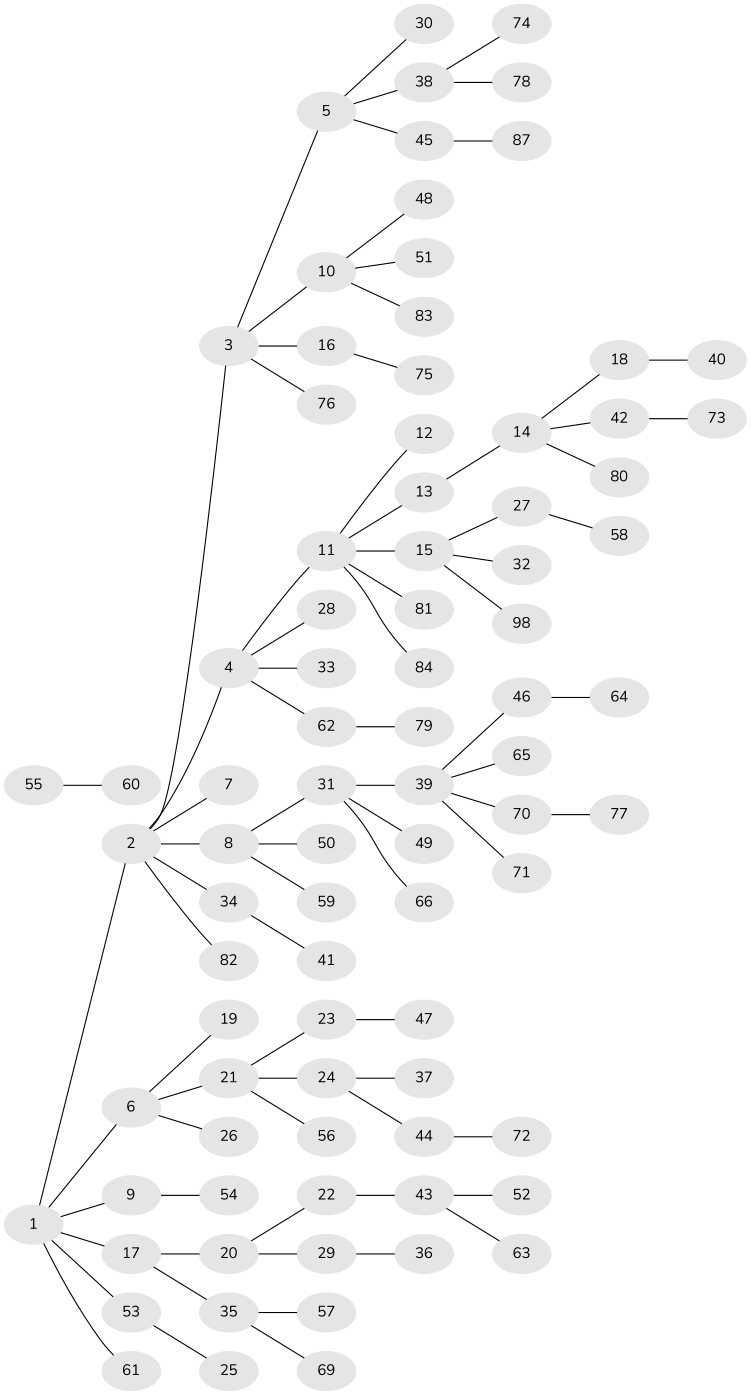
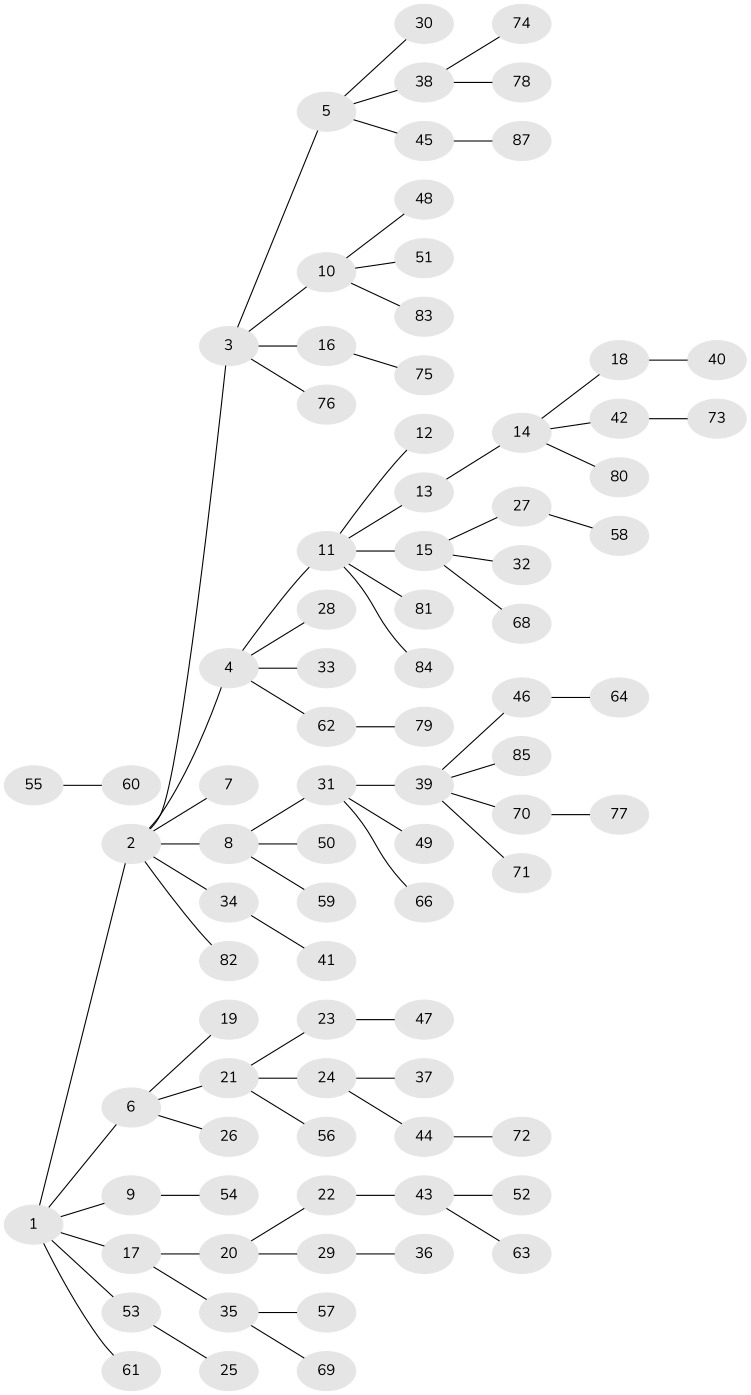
(522, 624) -> (522, 624)
(522, 756) -> (522, 756)
